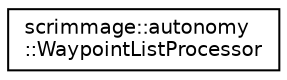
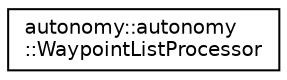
(144, 40) -> (144, 40)
